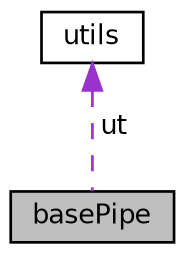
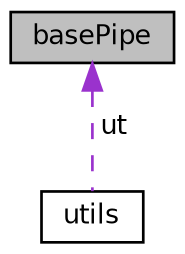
(92, 141) -> (92, 141)
